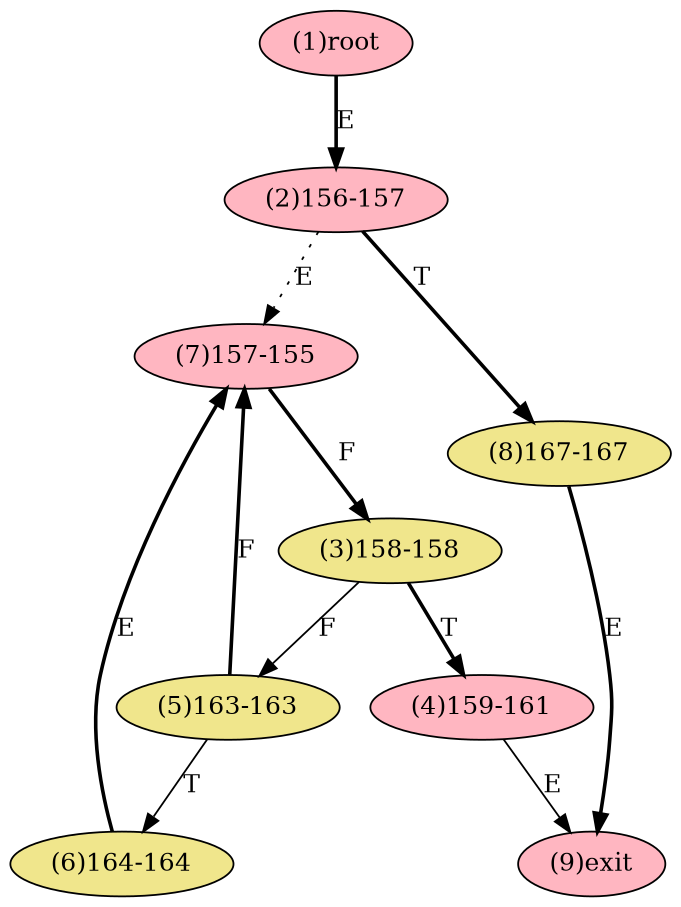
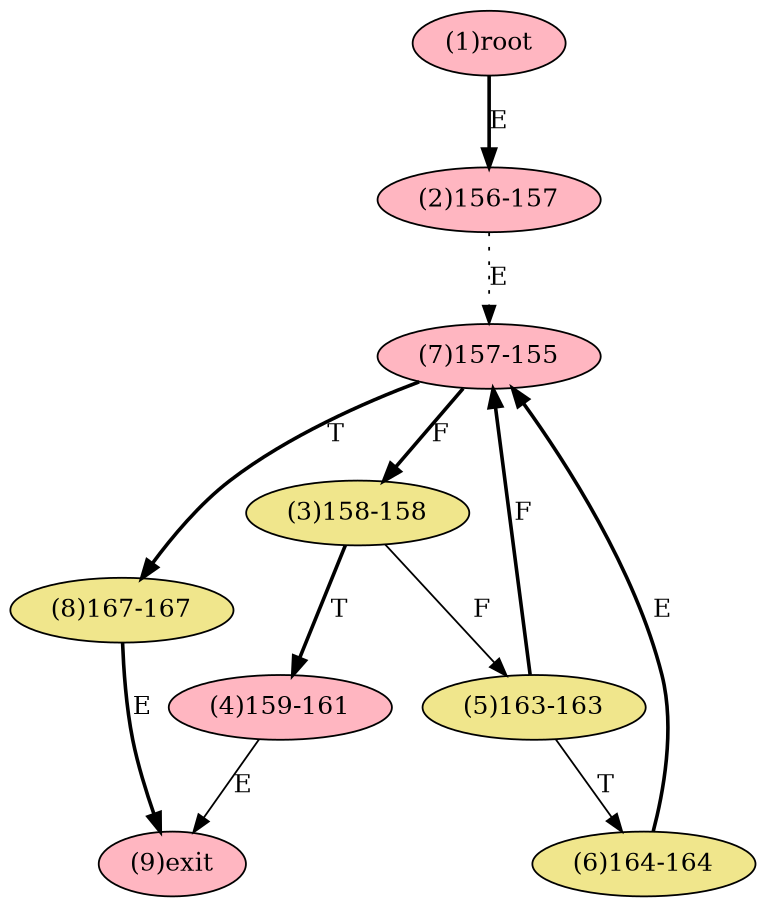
(441, 319) -> (271, 452)
